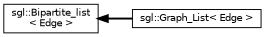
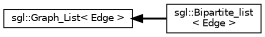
(120, 19) -> (154, 19)
